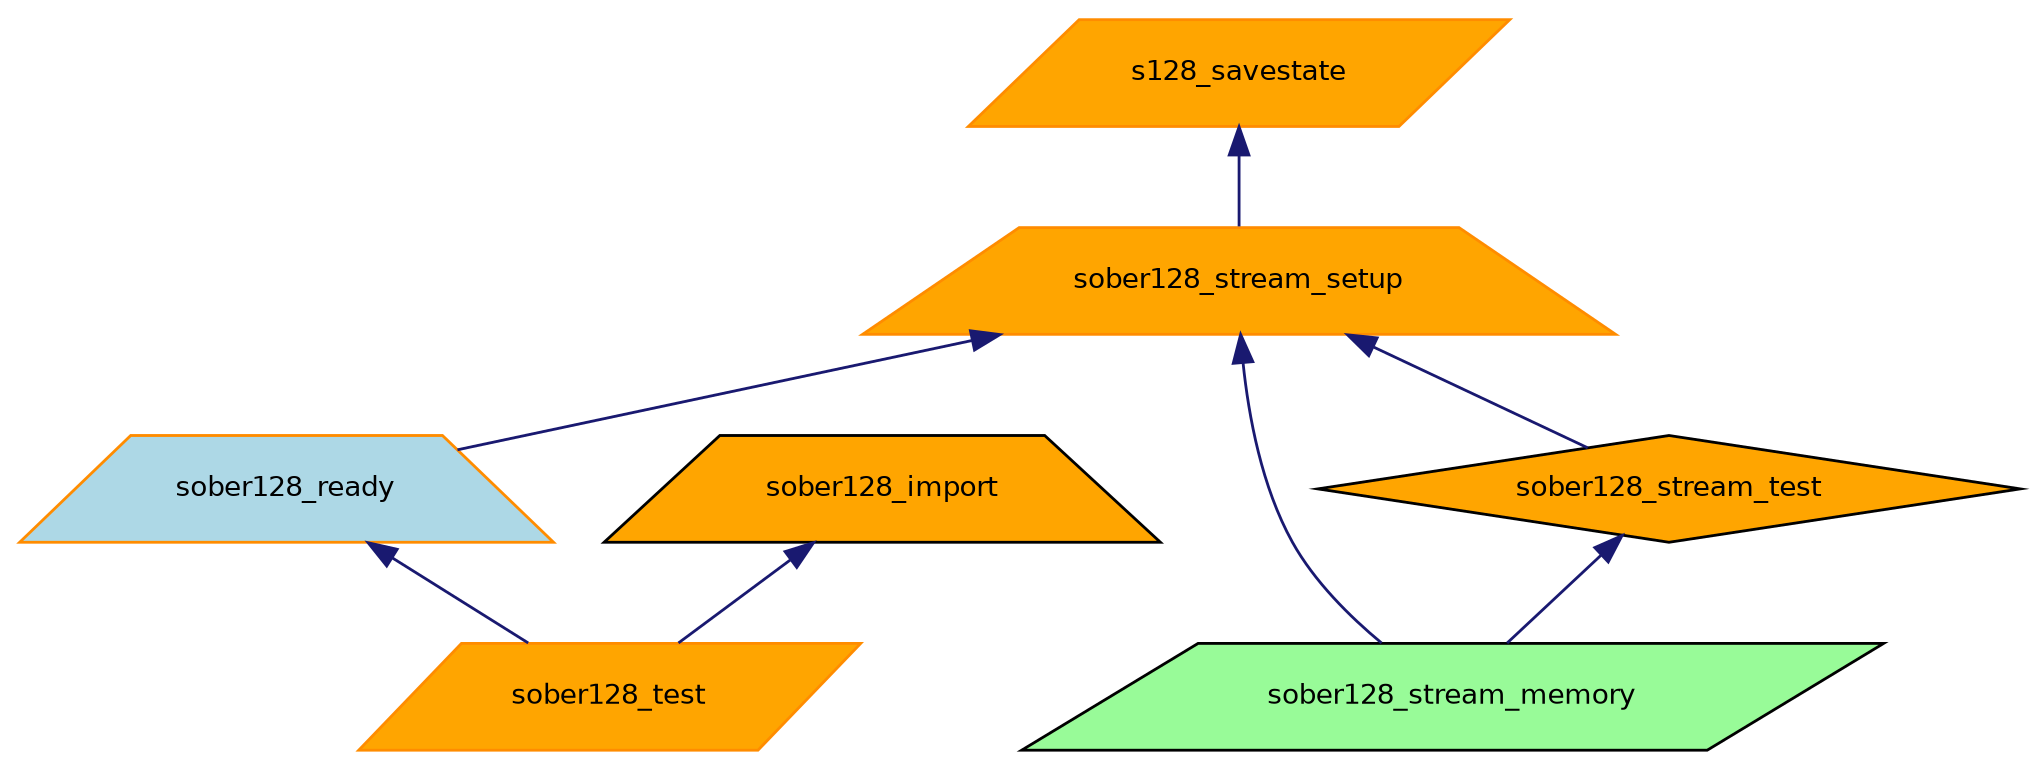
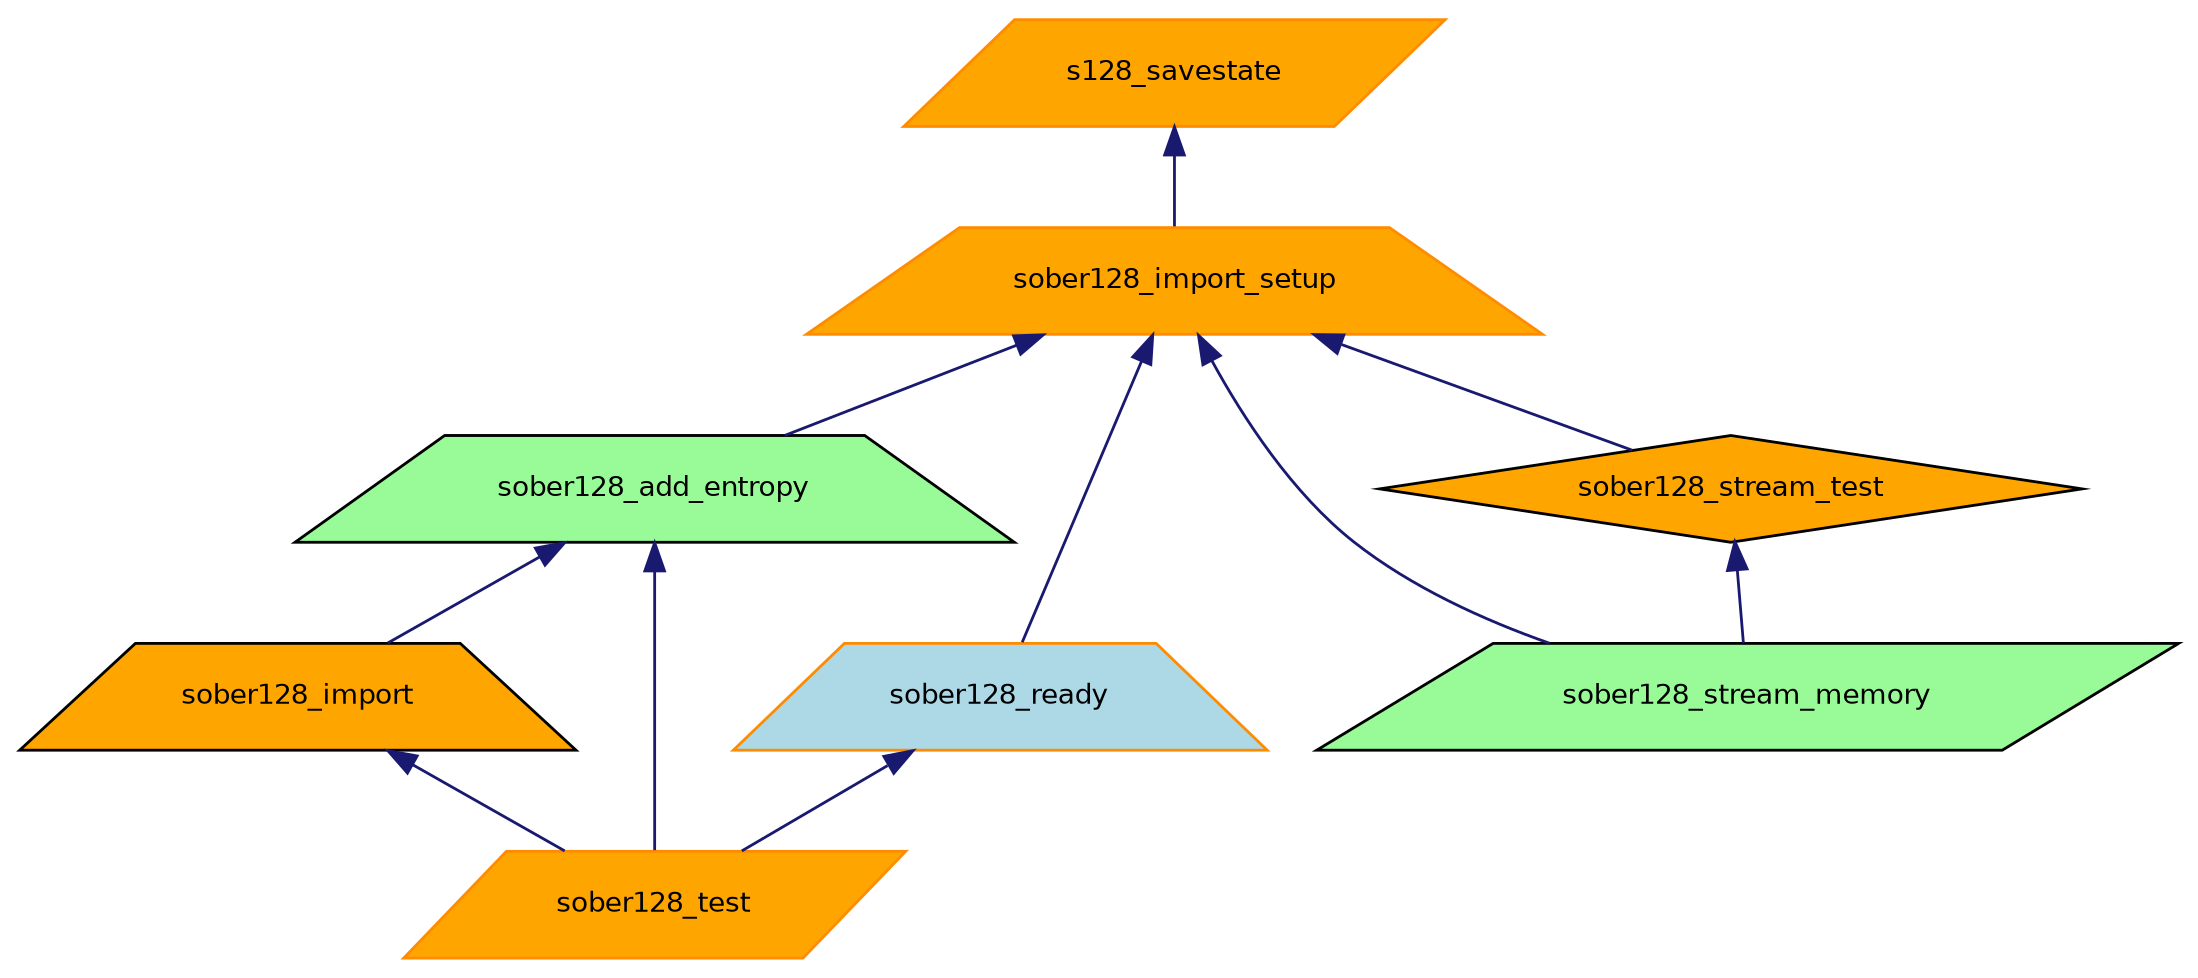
(1239, 281) -> (1174, 281)
none -> (655, 489)
